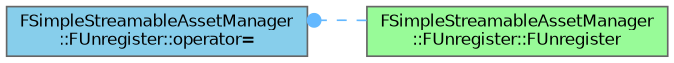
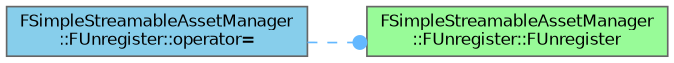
(344, 20) -> (330, 43)
